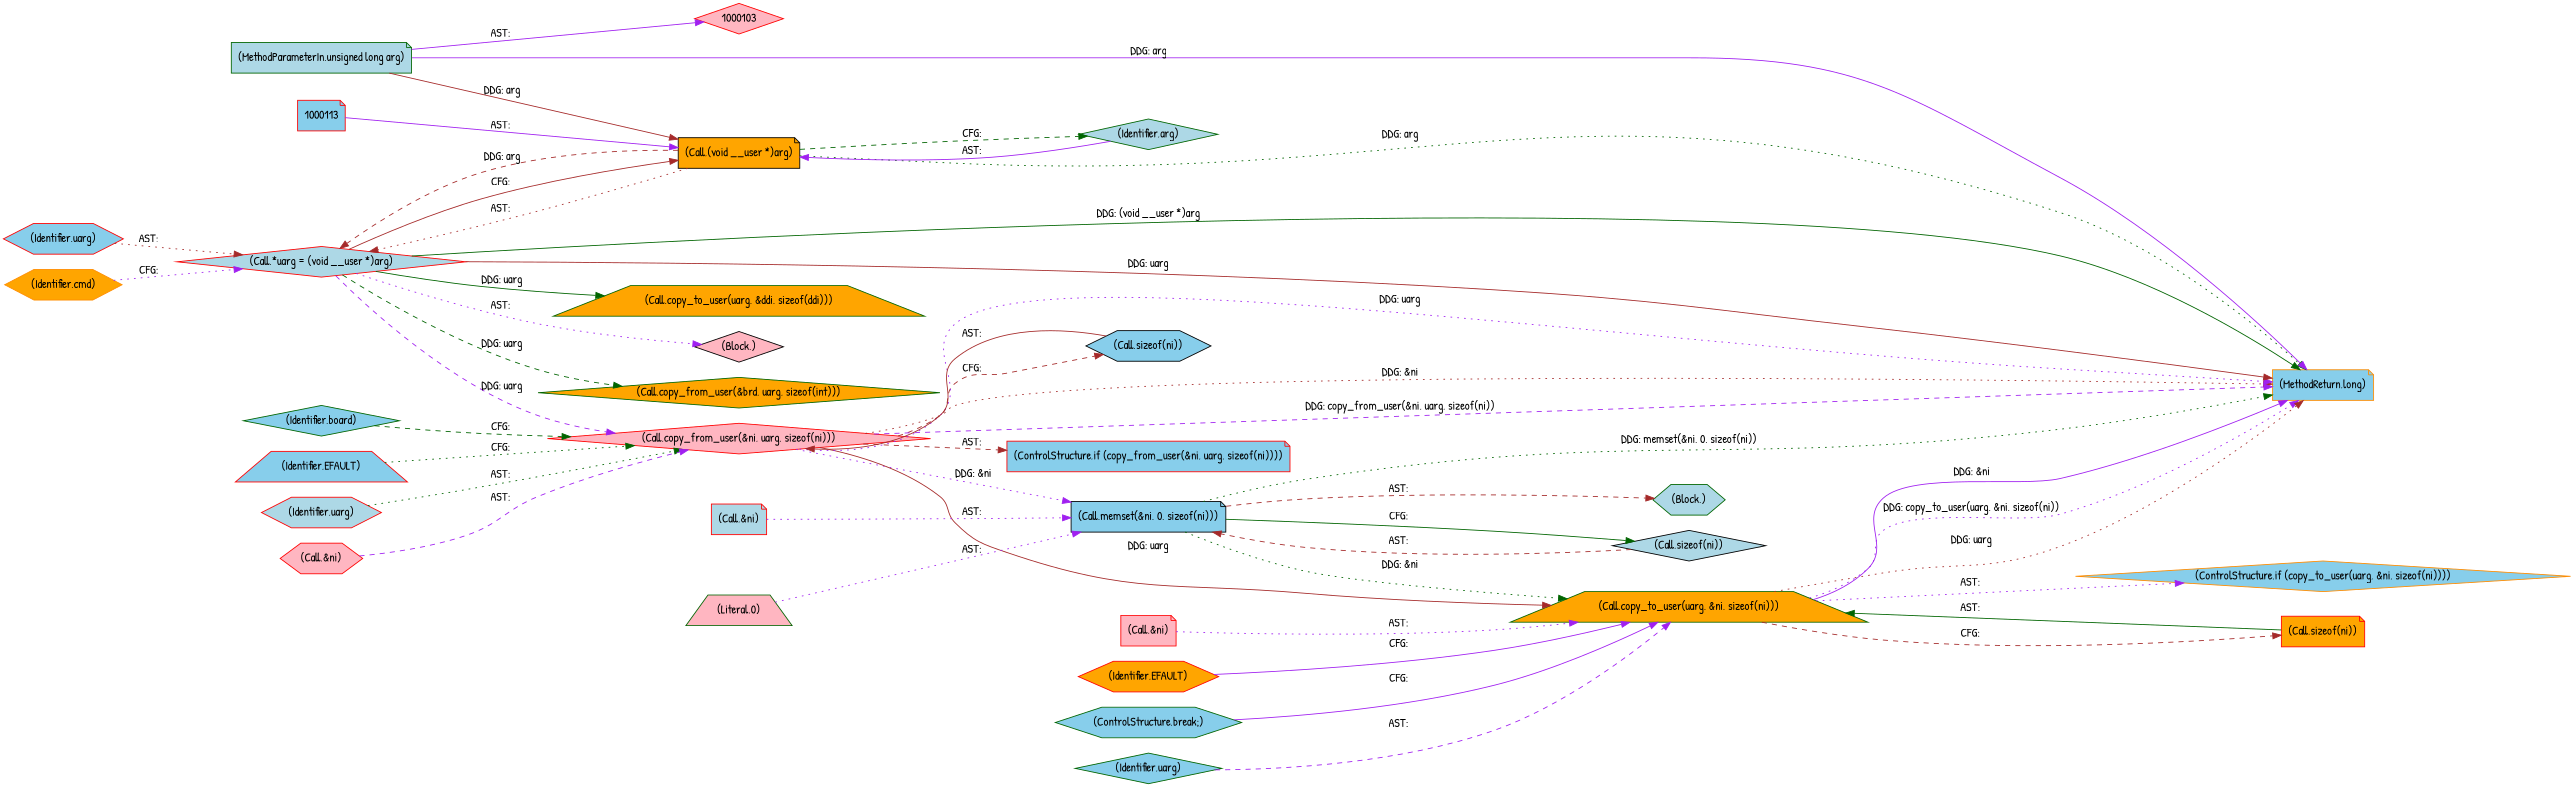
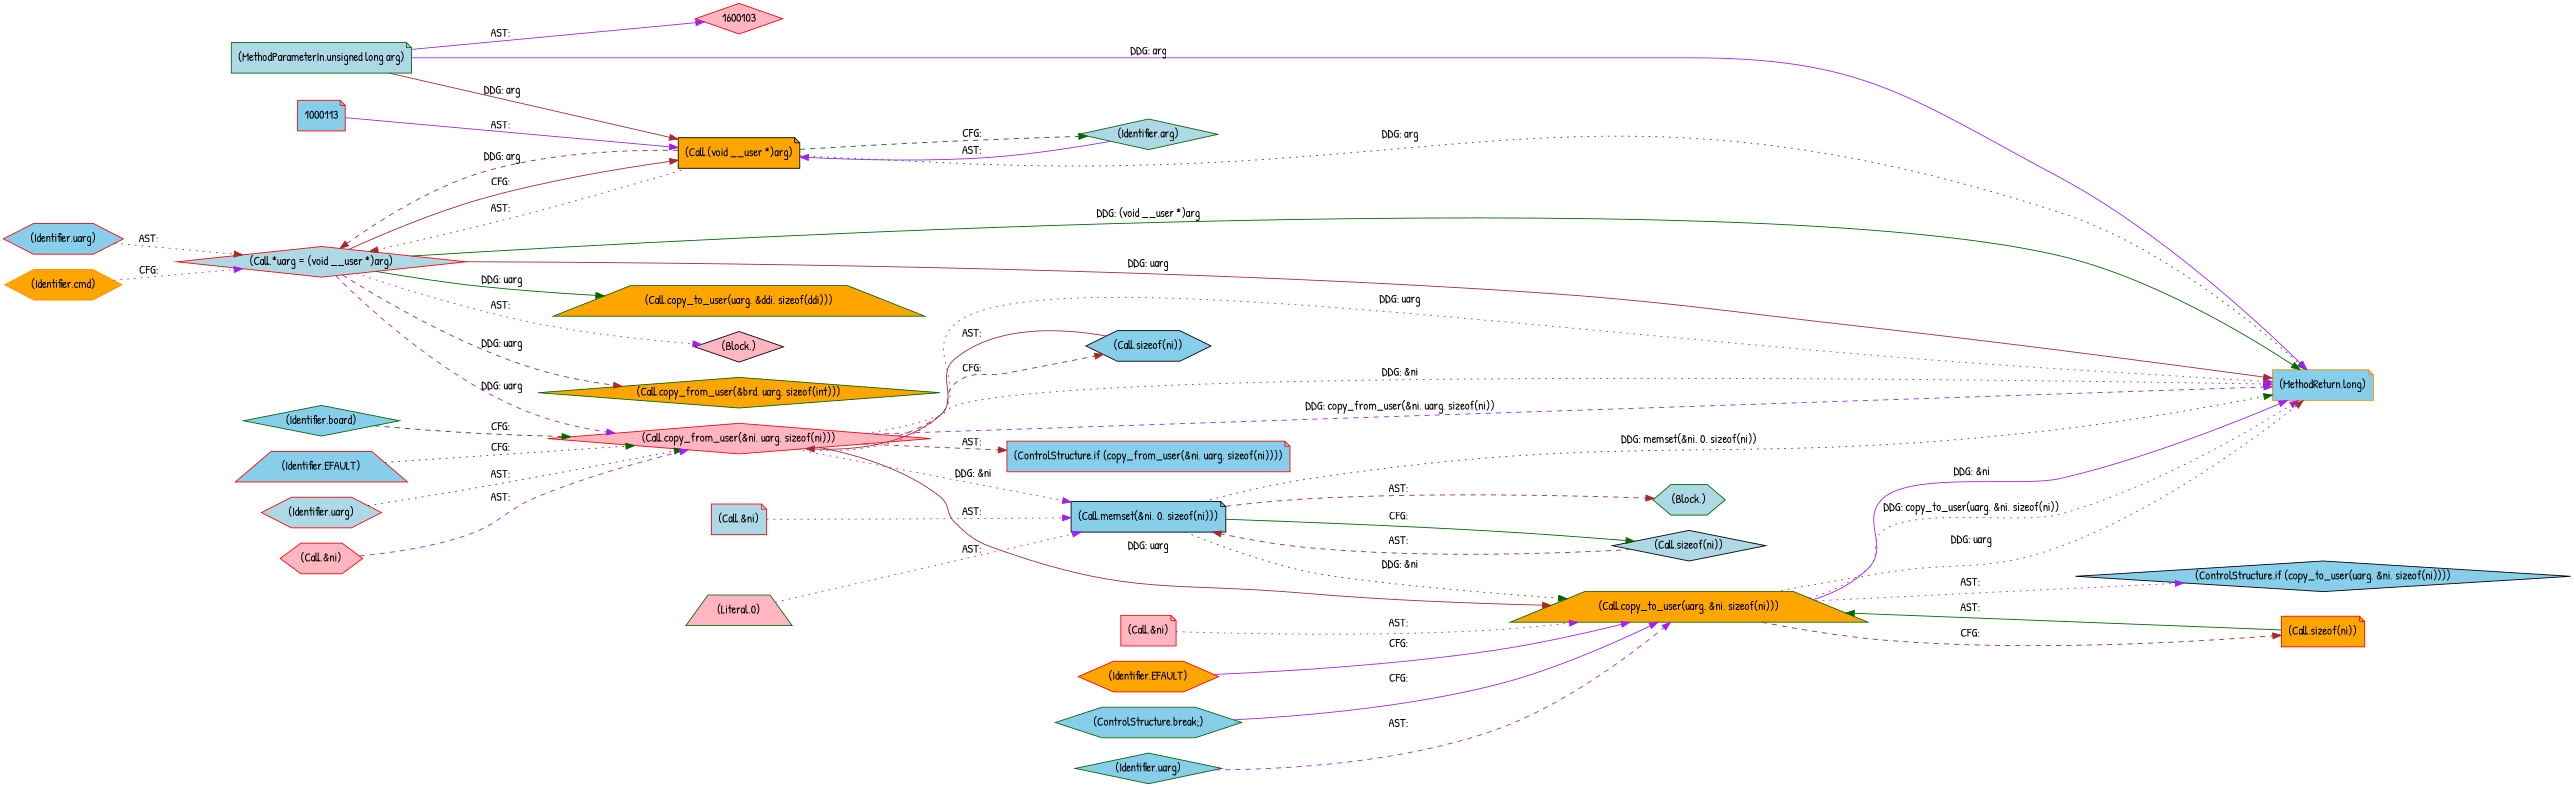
(739, 19) -> (739, 19)
(472, 345) -> (472, 345)
(2323, 576) -> (2323, 576)
